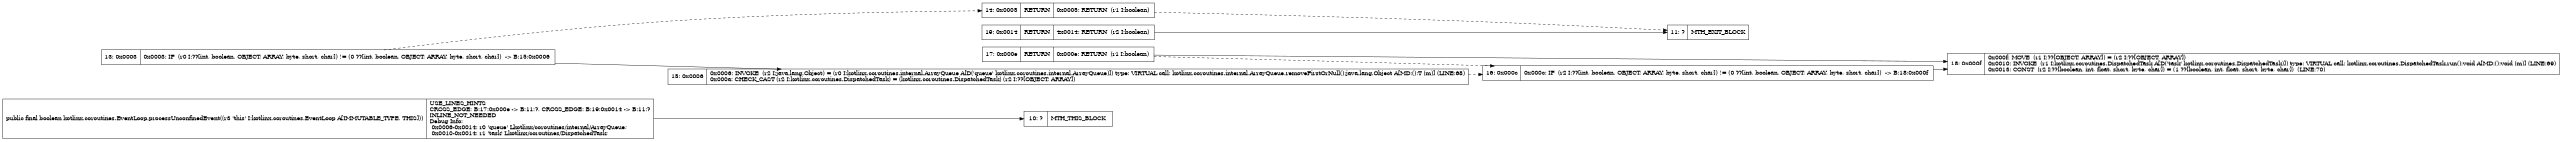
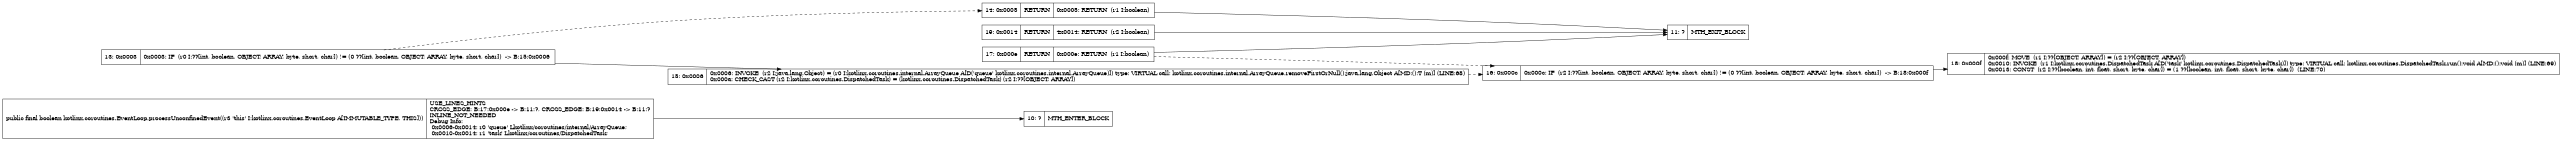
(1409, 19) -> (1409, 19)
(1549, 58) -> (1409, 45)
(1078, 119) -> (1078, 119)
